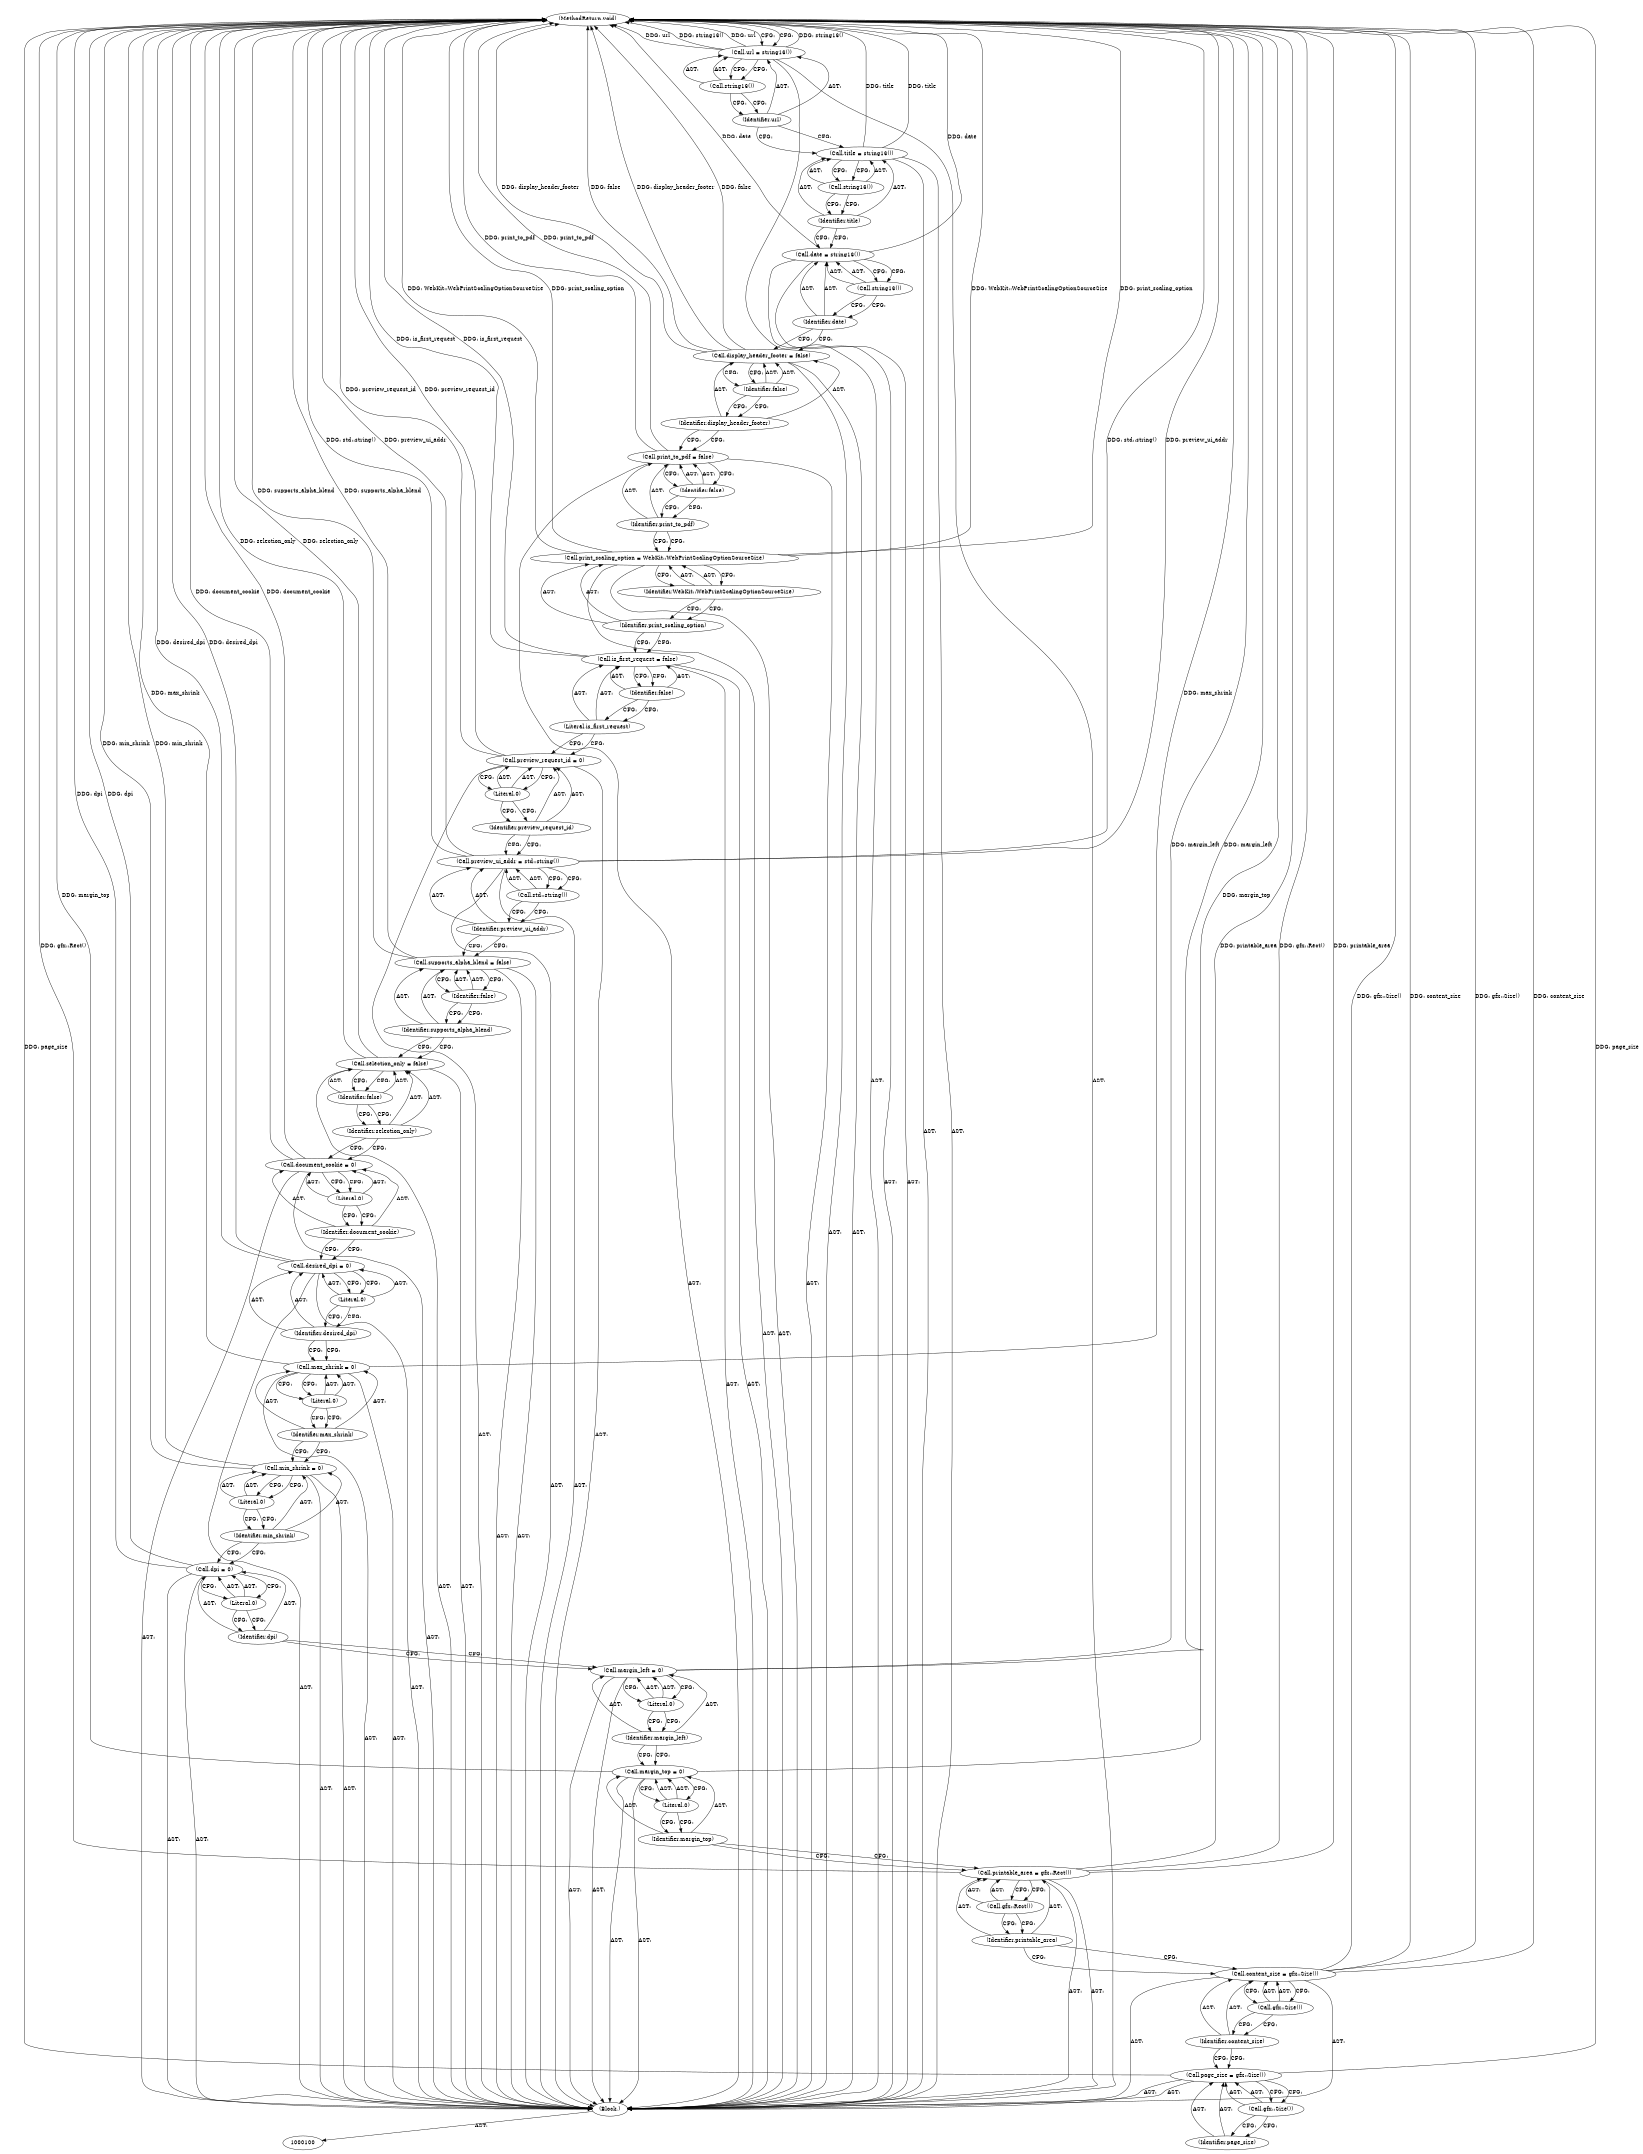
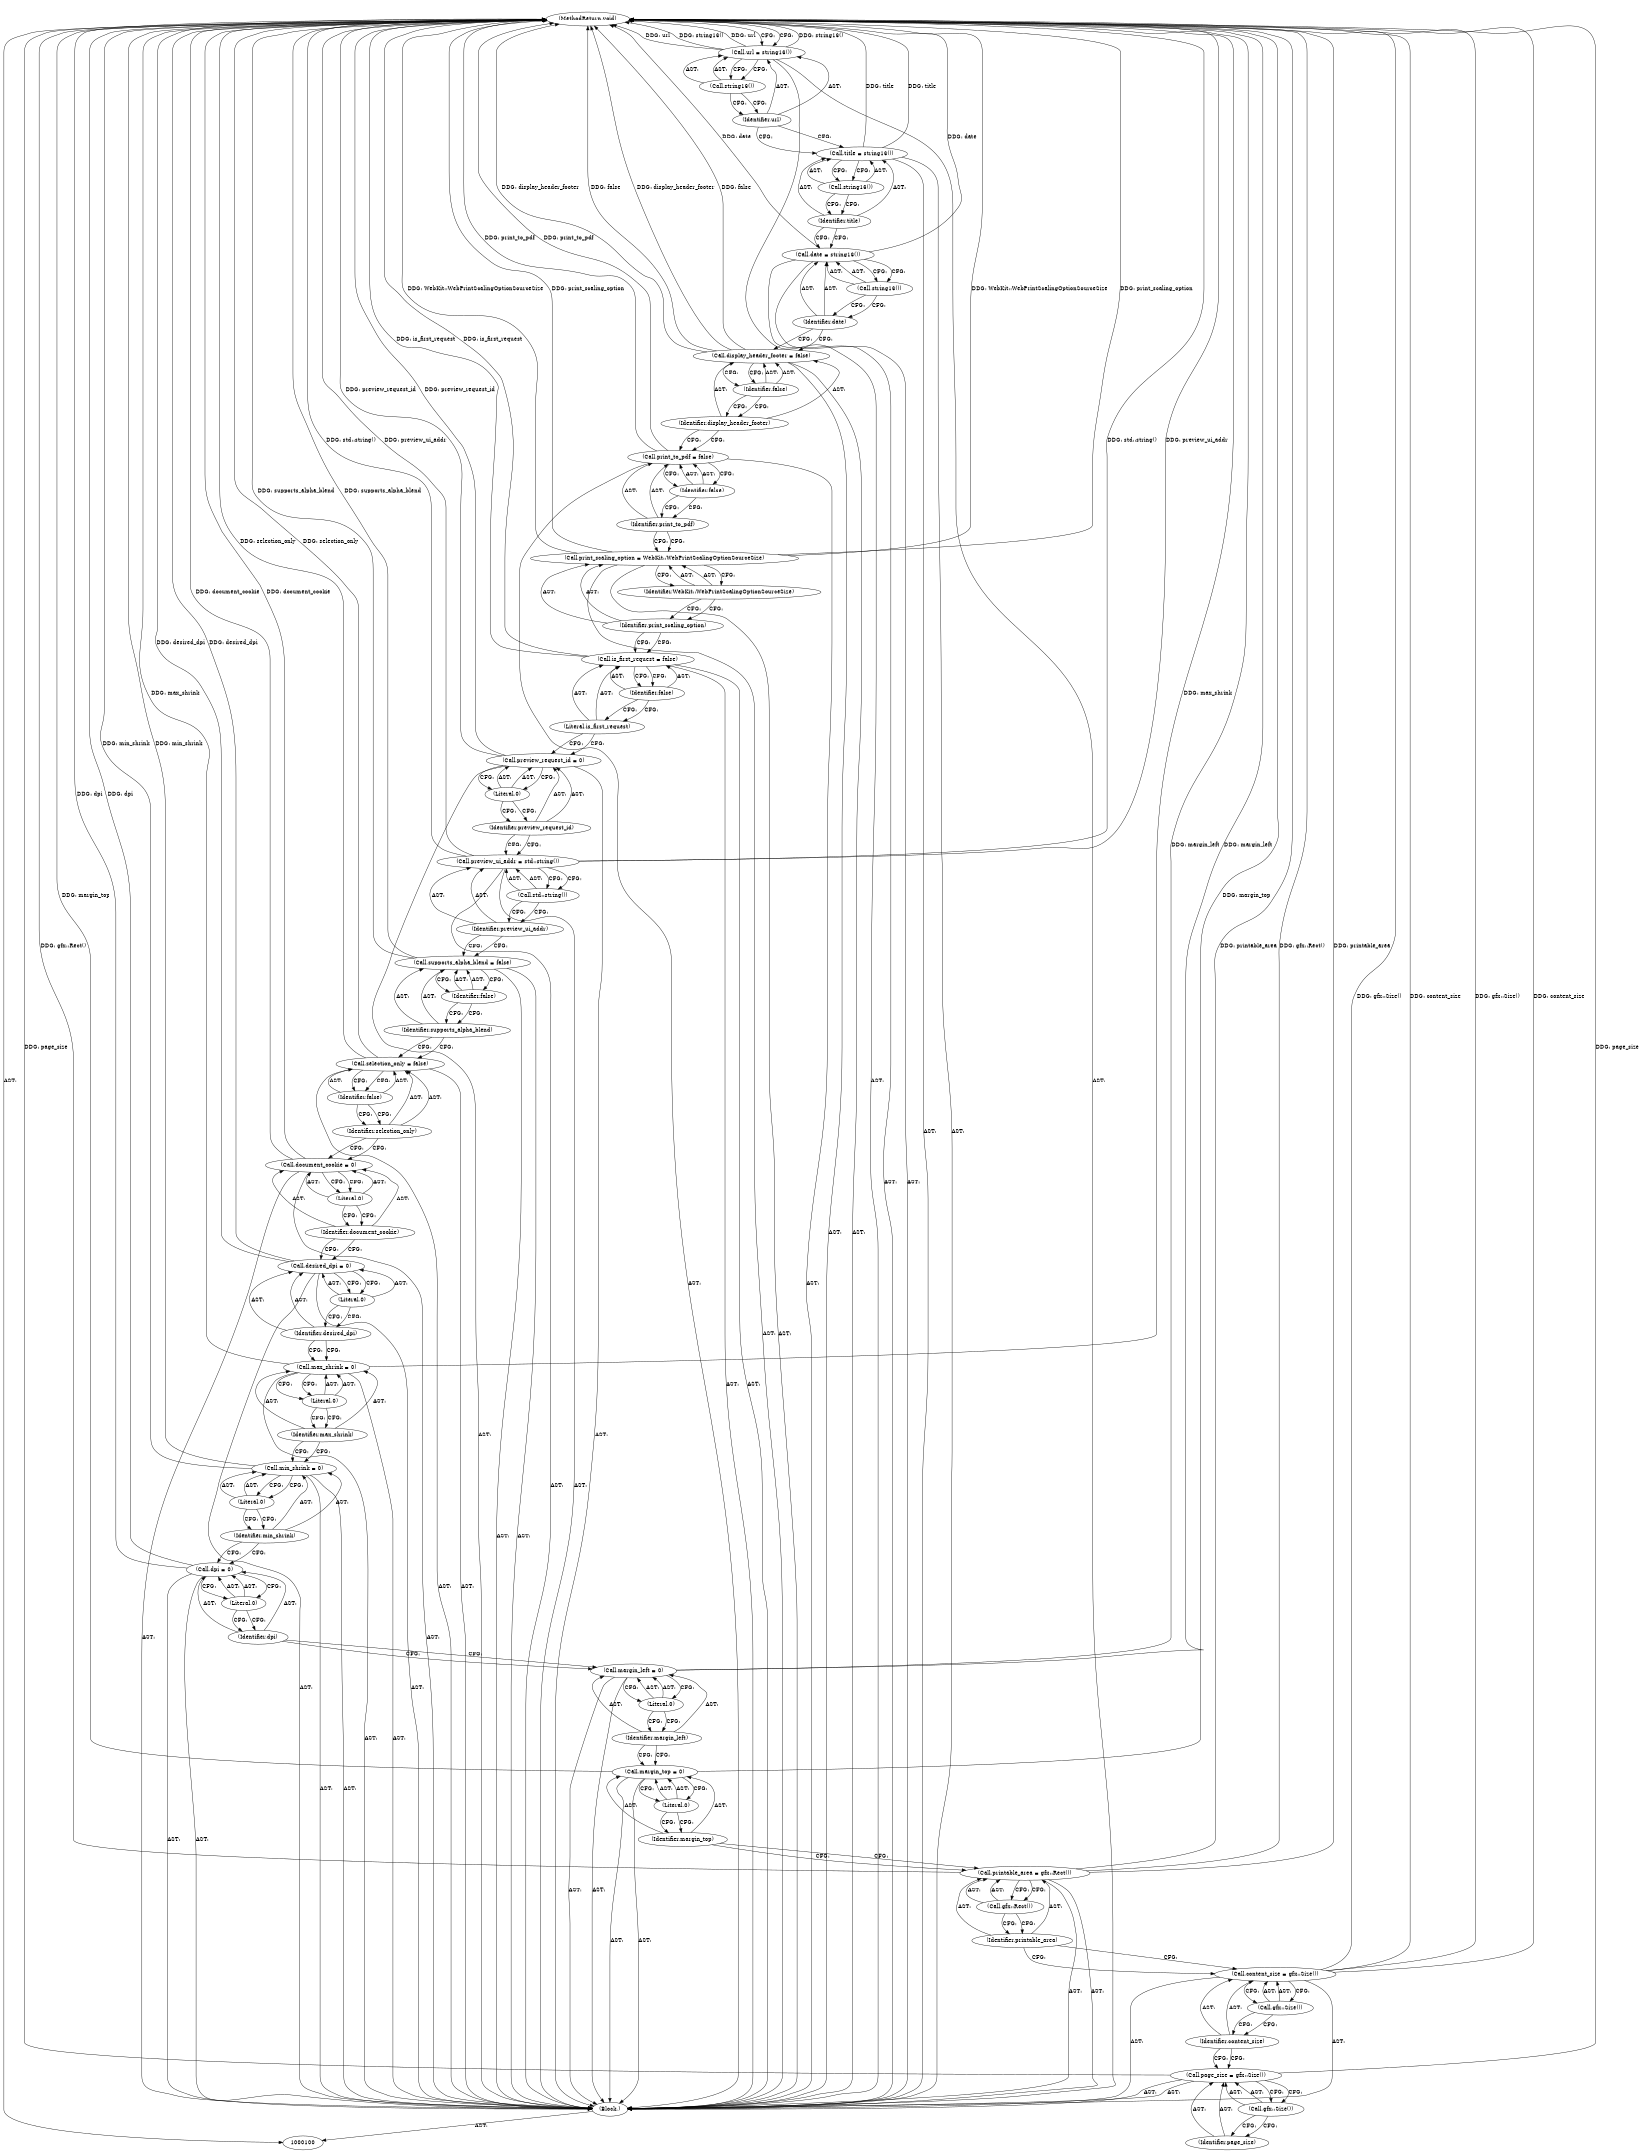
none -> (4, 945)
